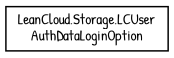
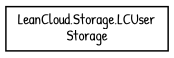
(87, 29) -> (87, 29)
